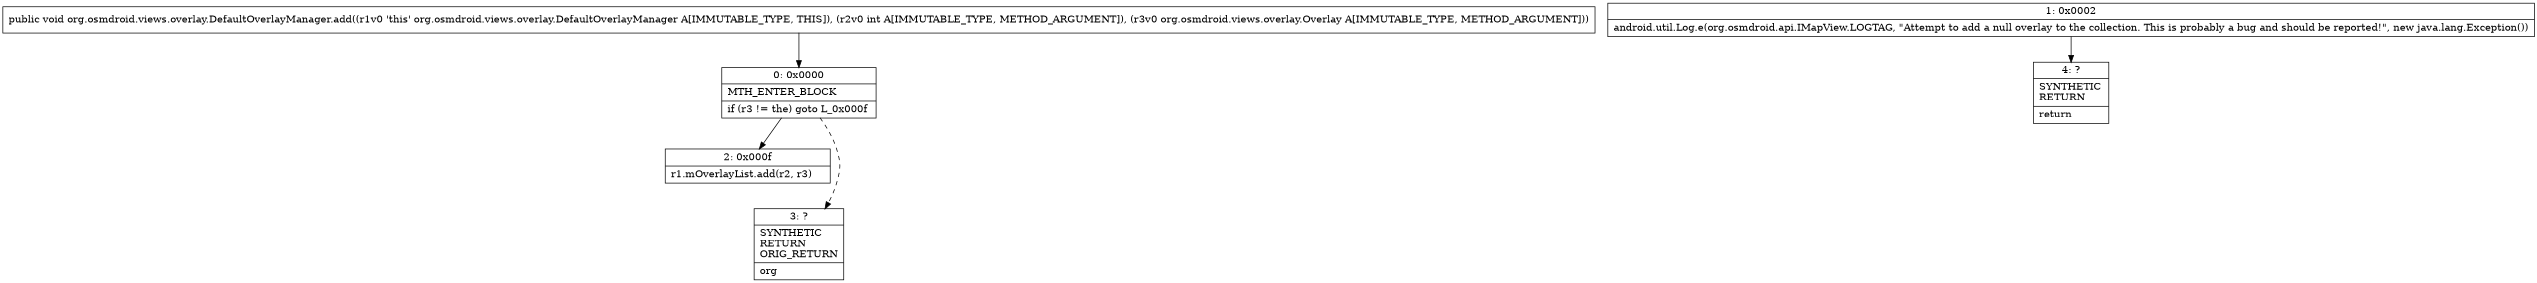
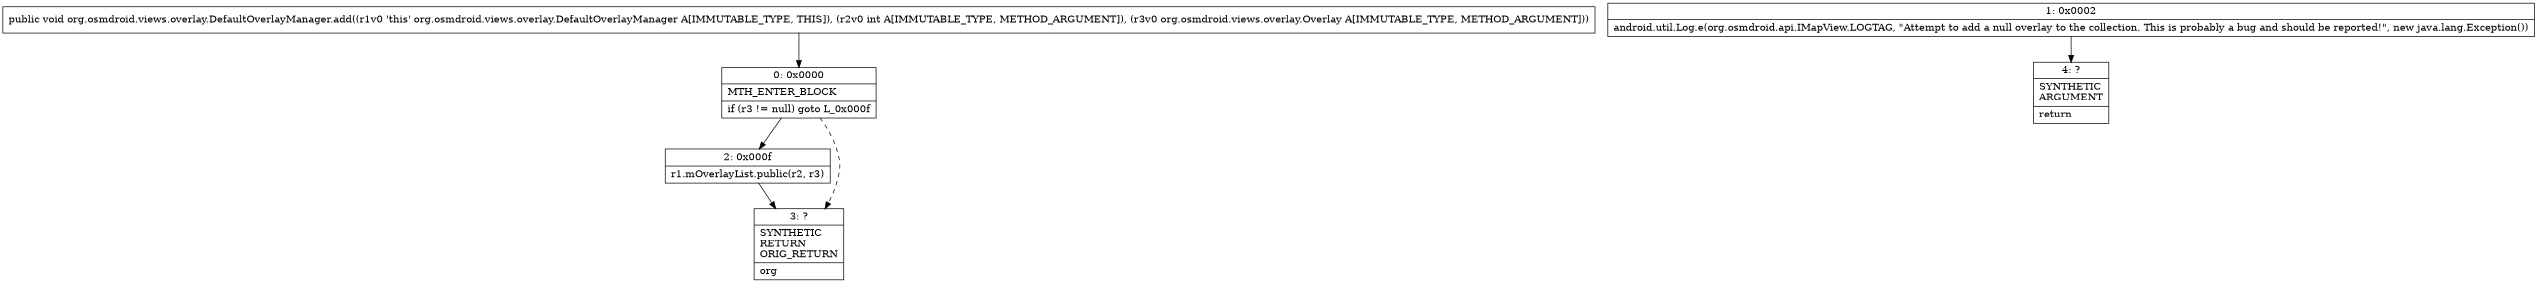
(2062, 97) -> (2071, 97)
(798, 109) -> (799, 109)
(742, 174) -> (748, 174)
none -> (765, 193)
